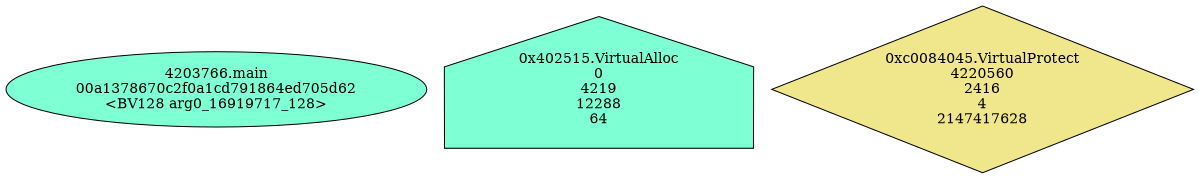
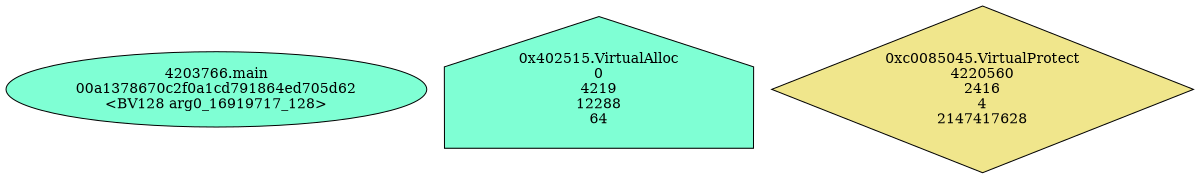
(983, 89) -> (983, 89)
